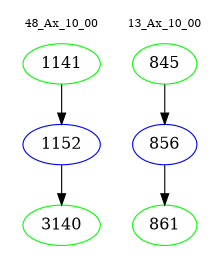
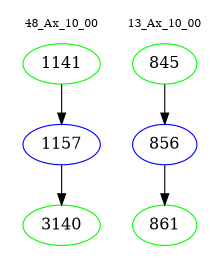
(62, 145) -> (62, 145)
